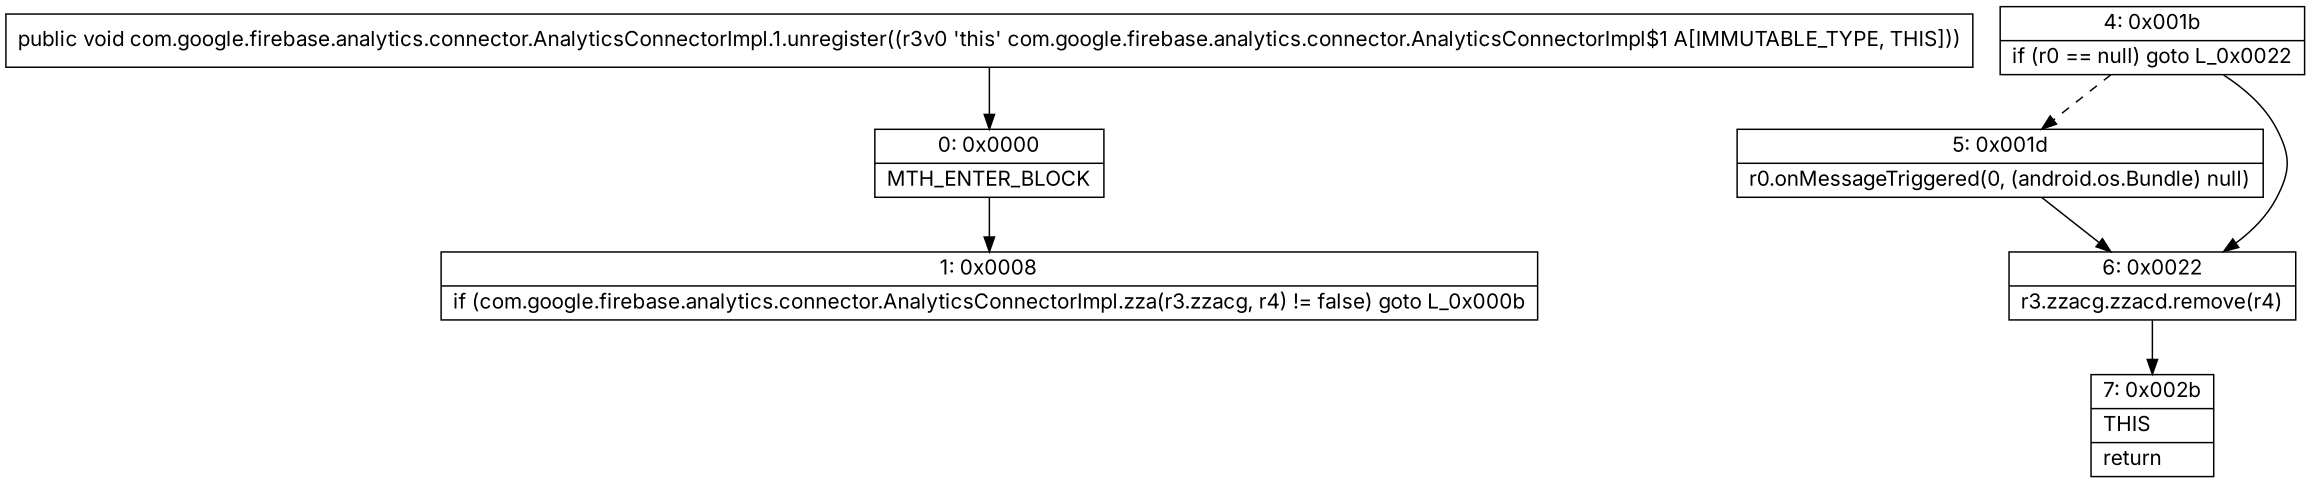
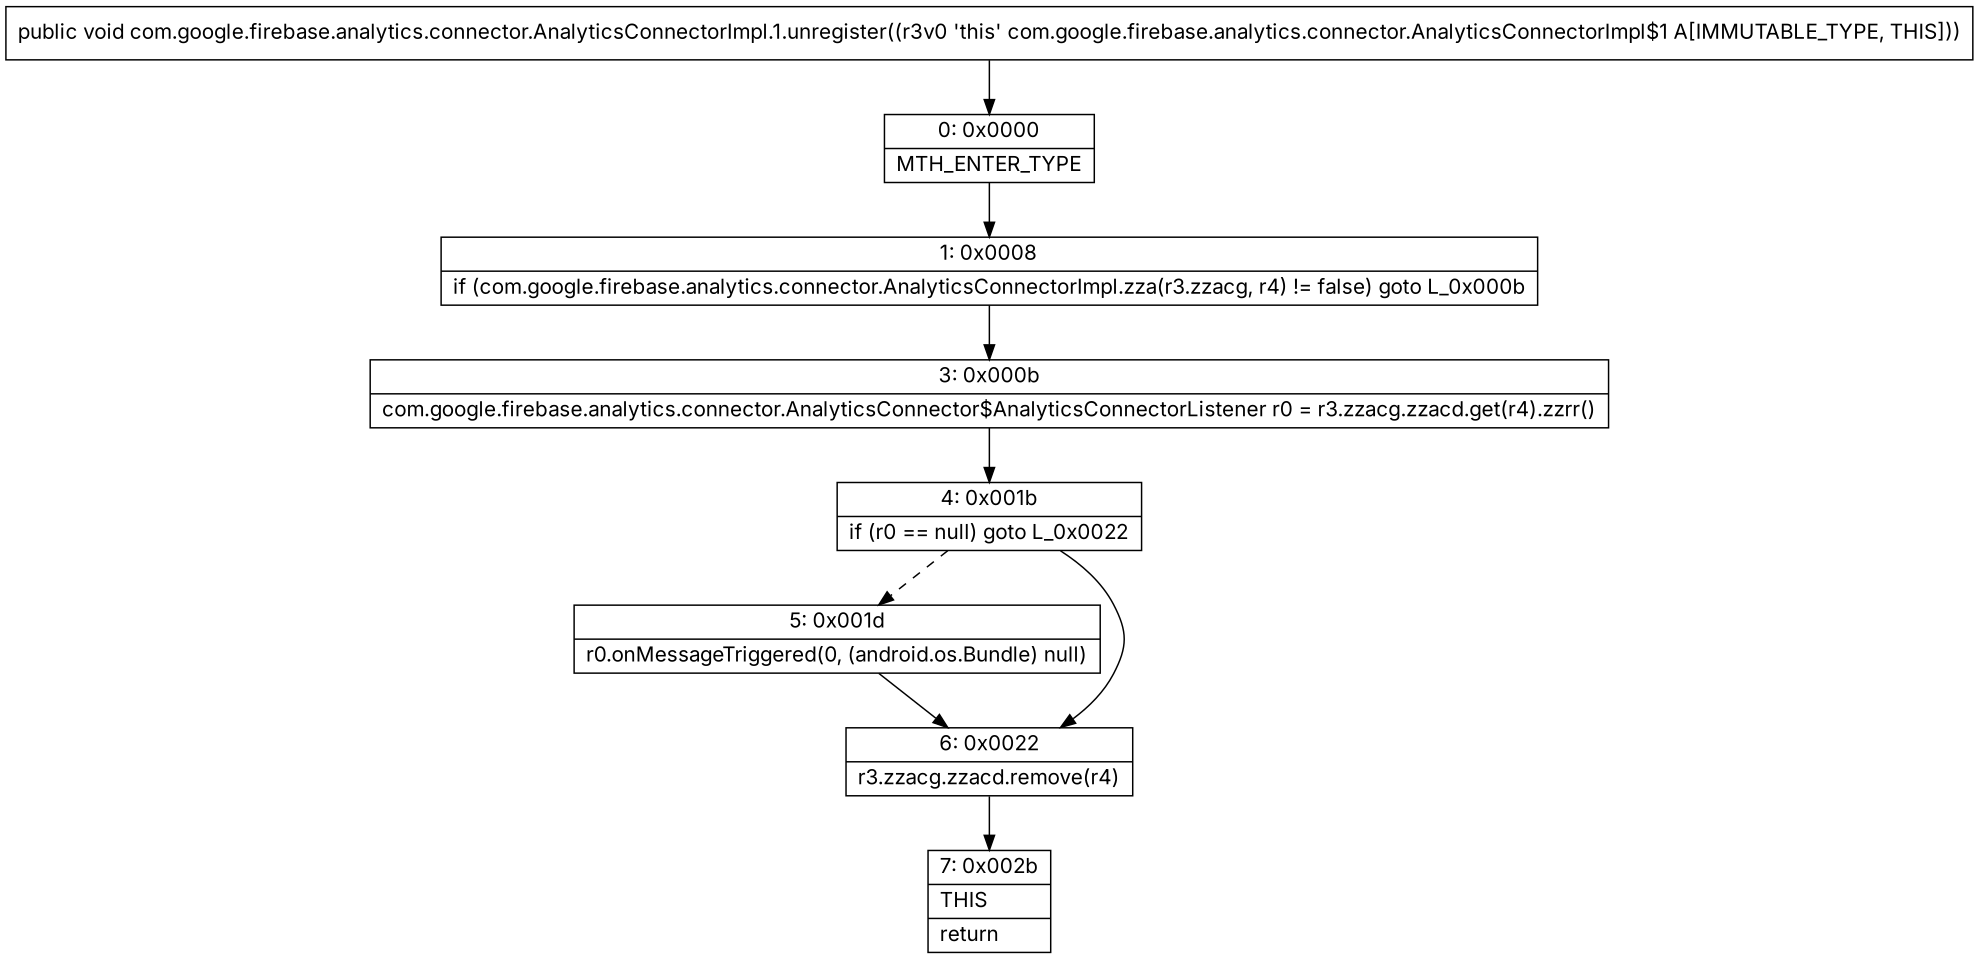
(989, 180) -> (989, 165)
none -> (989, 394)
